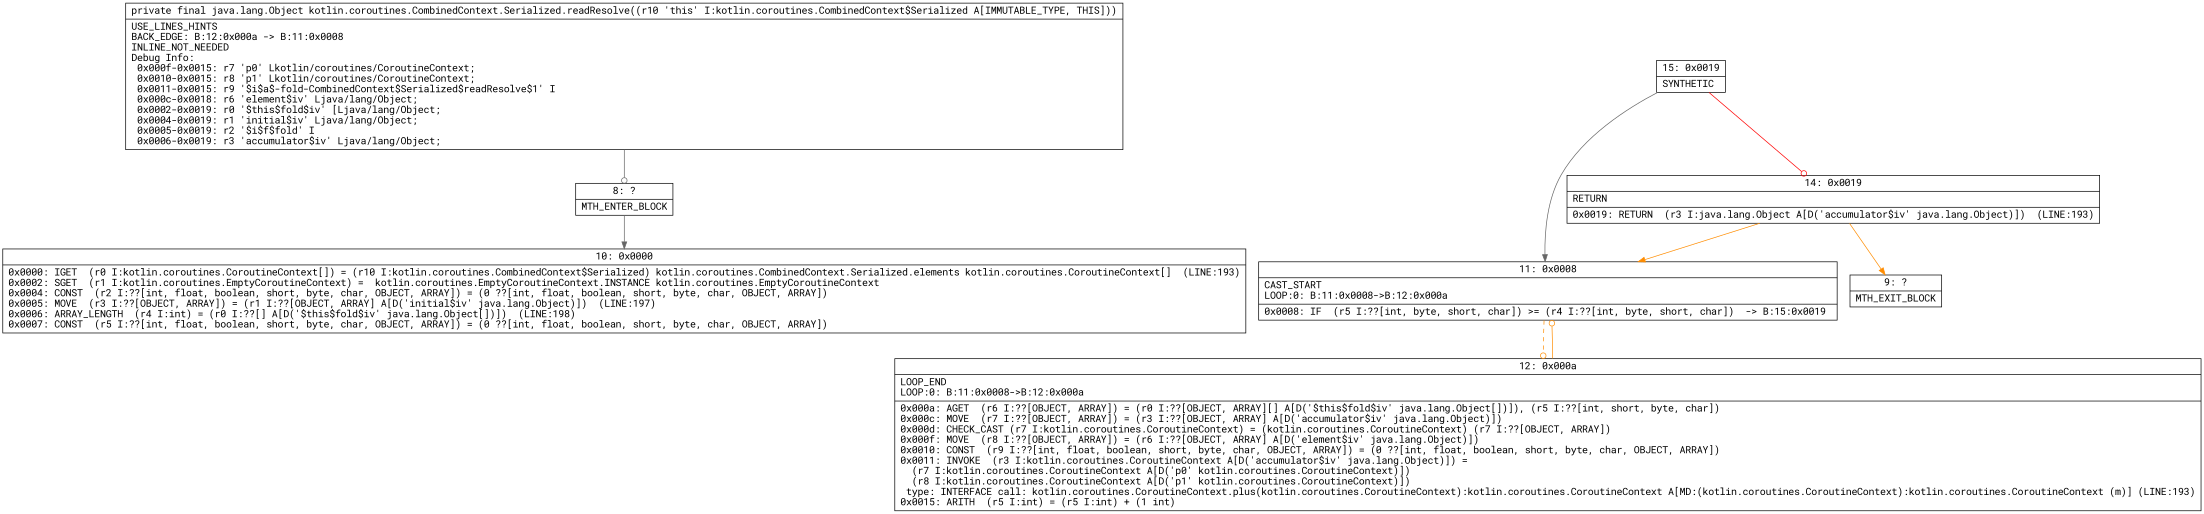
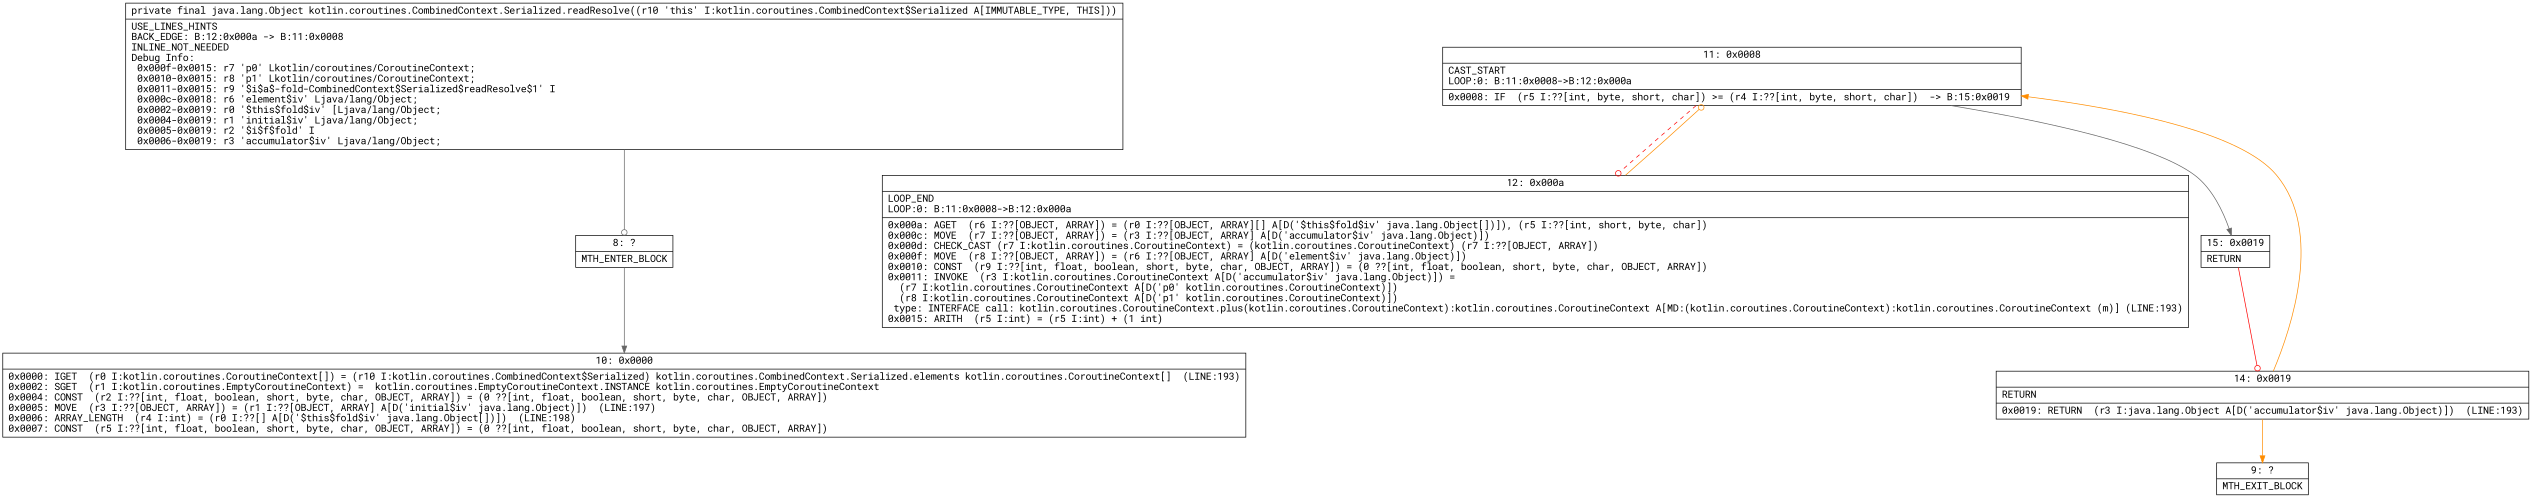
(1688, 84) -> (2224, 259)
(1575, 156) -> (2107, 139)
(1544, 337) -> (1658, 138)
